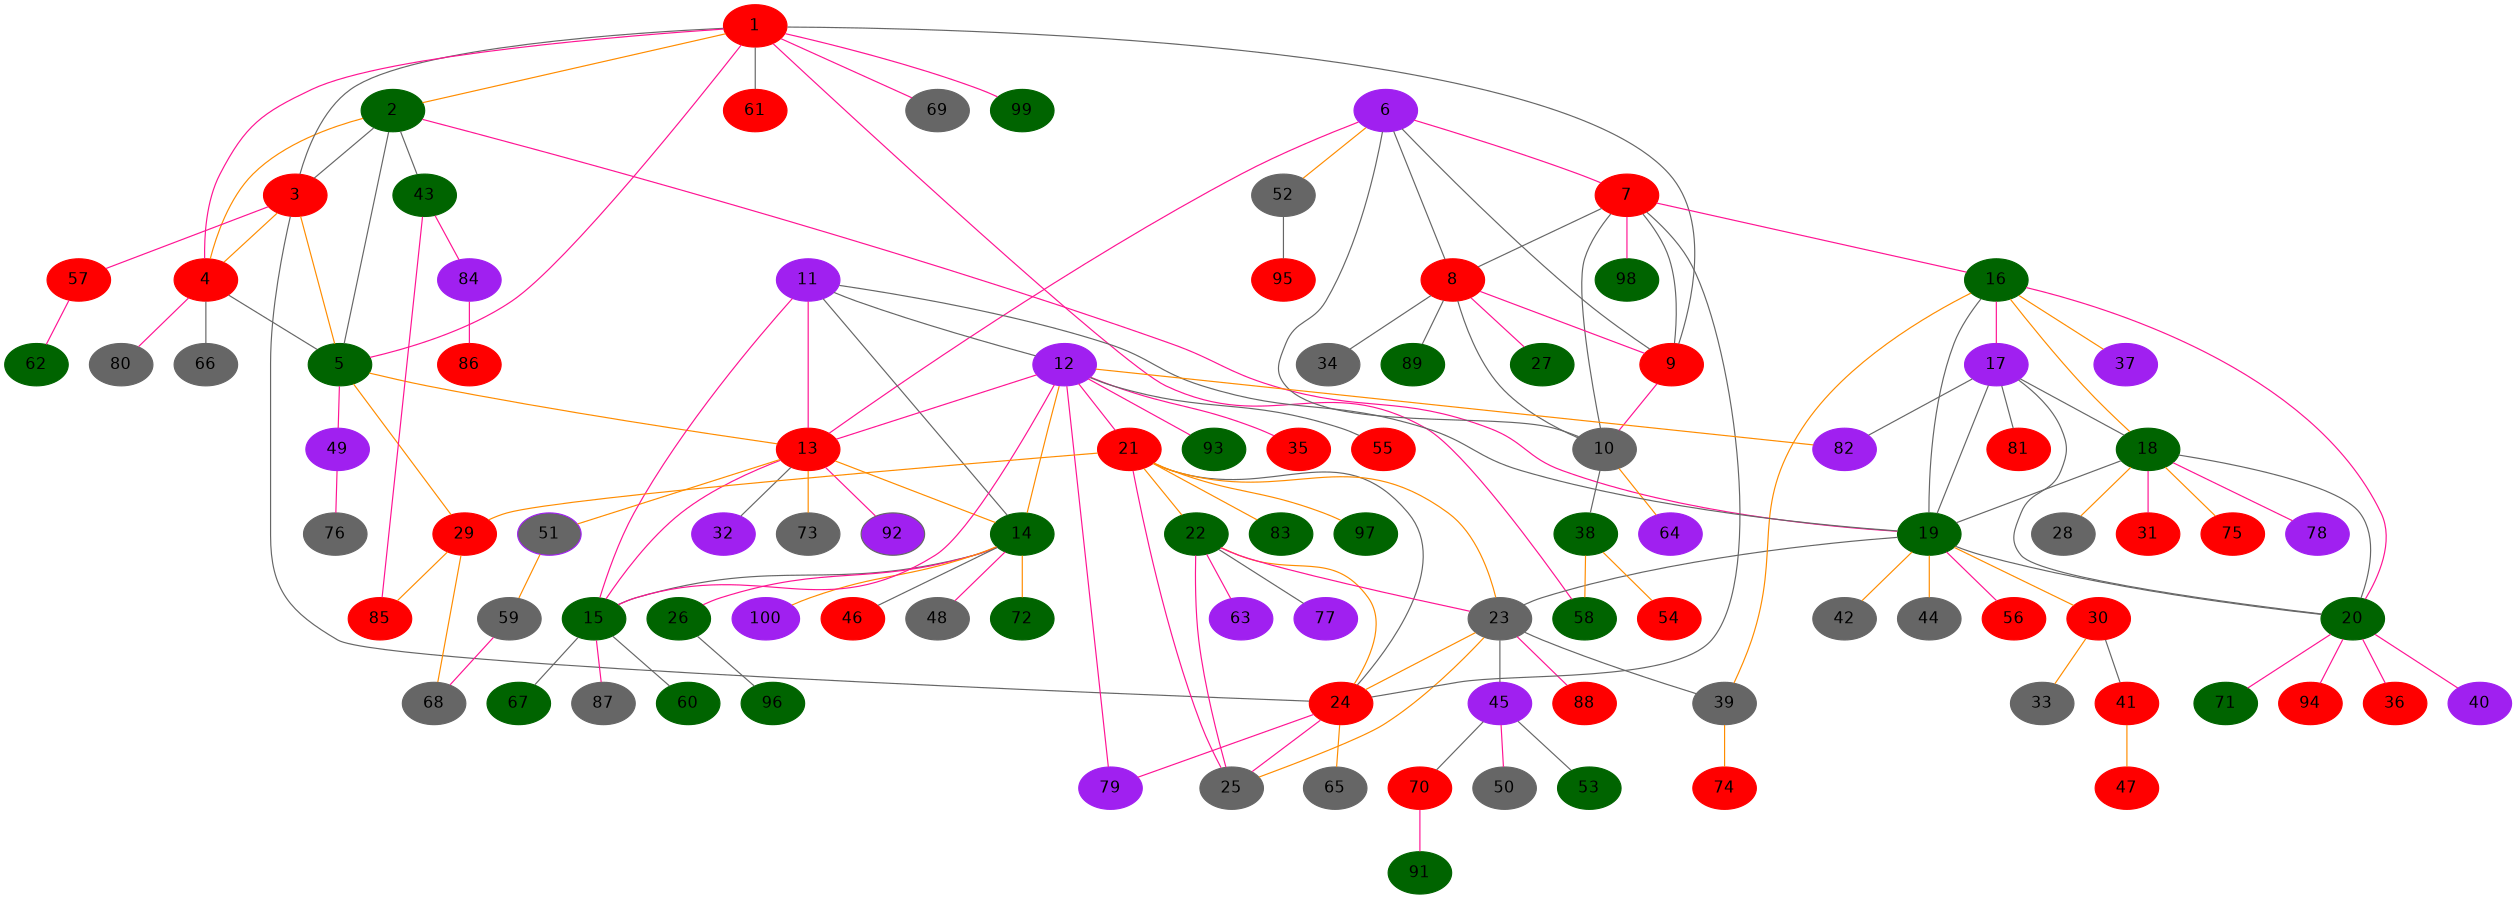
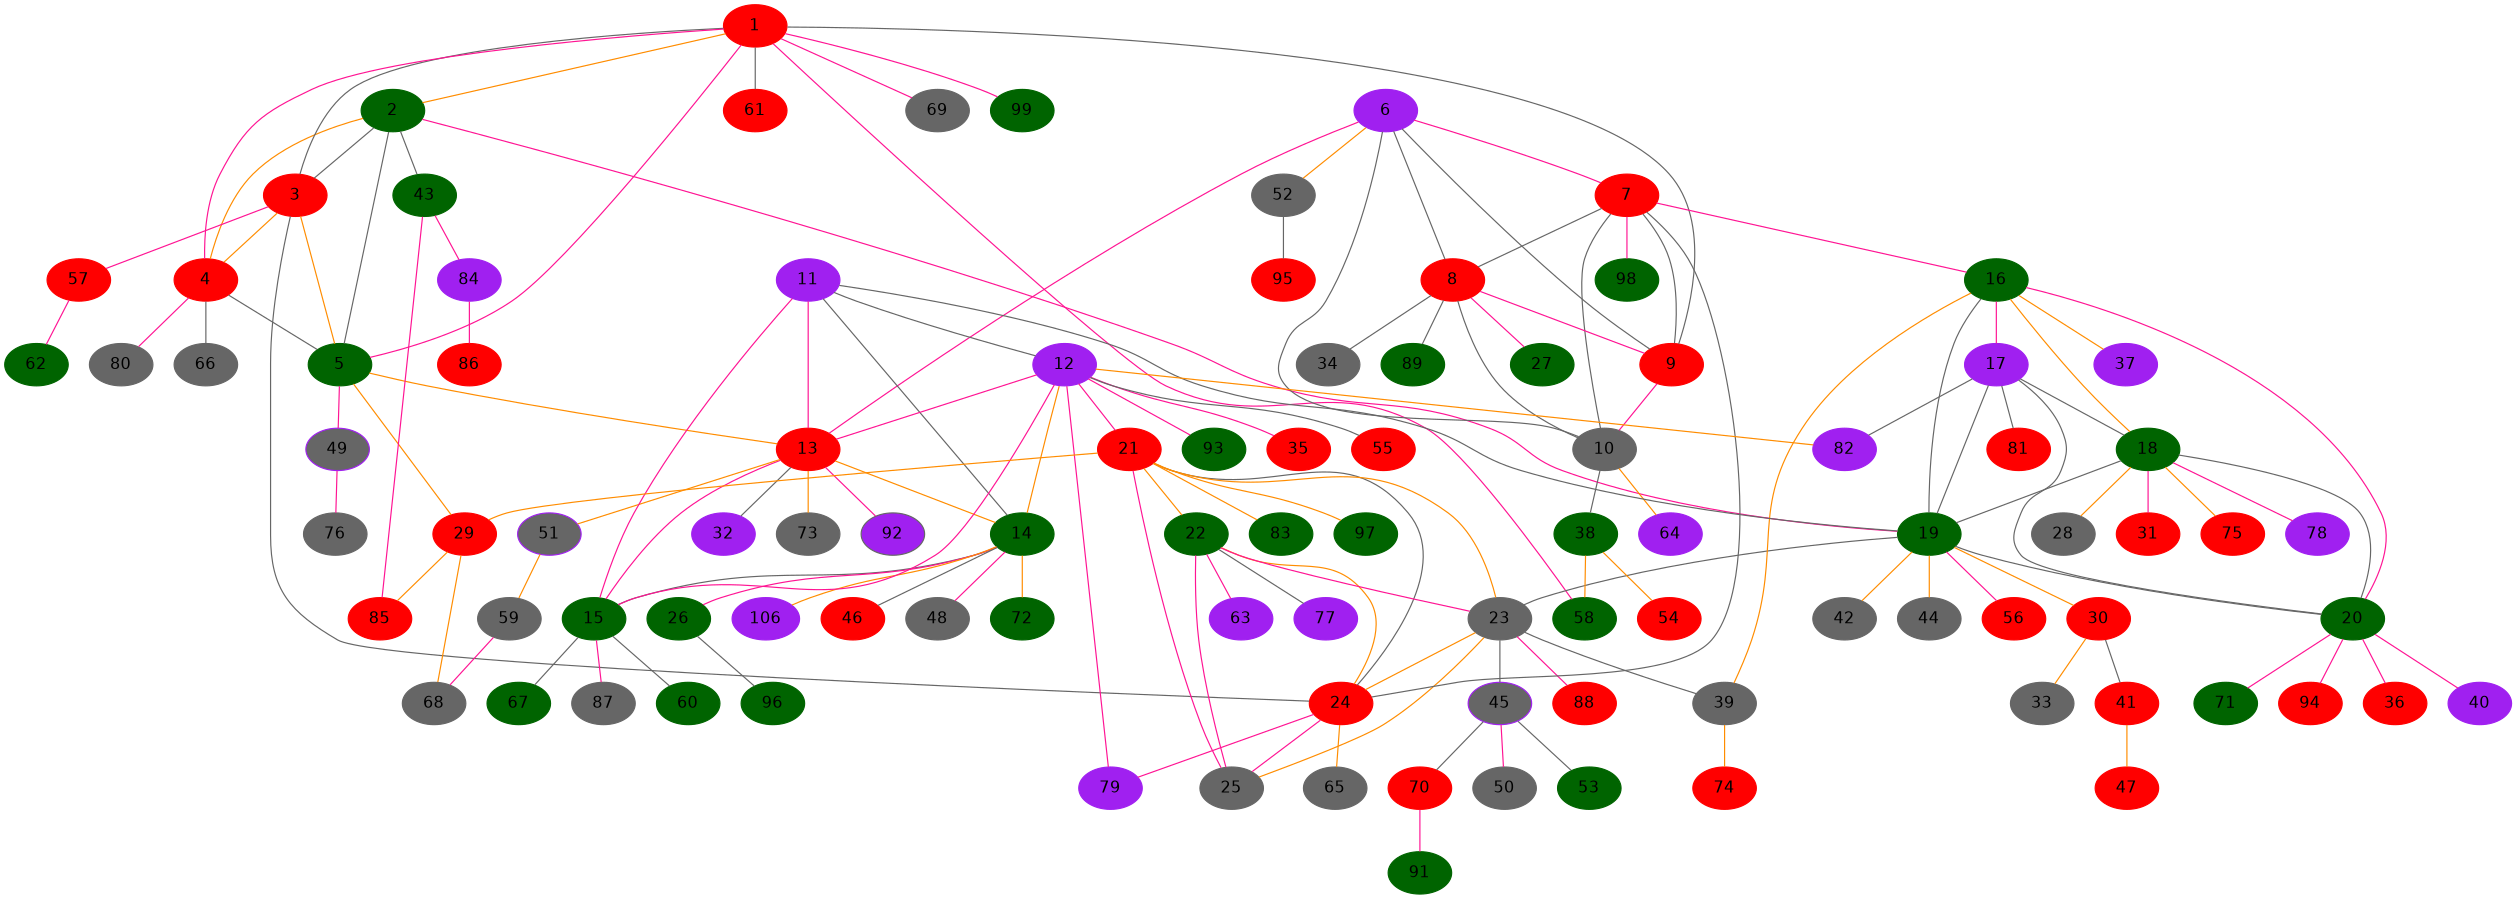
(338, 449) -> (338, 449)
(766, 619) -> (766, 619)
(1500, 703) -> (1500, 703)
